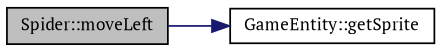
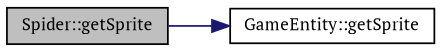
(87, 26) -> (87, 26)
